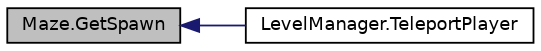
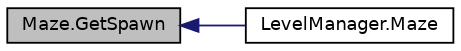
(390, 25) -> (350, 25)
